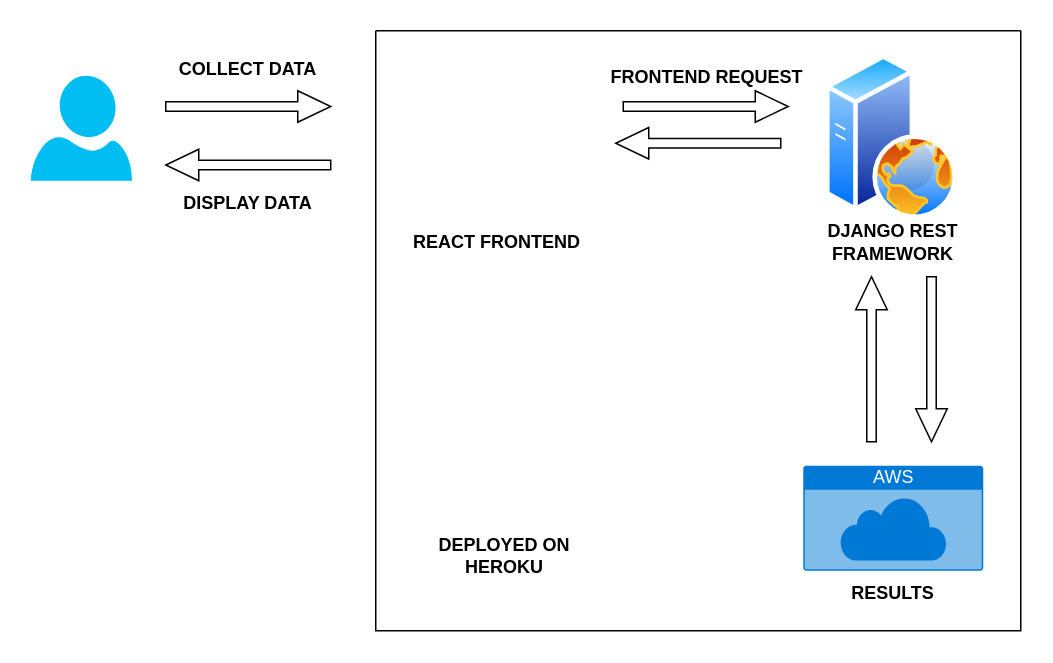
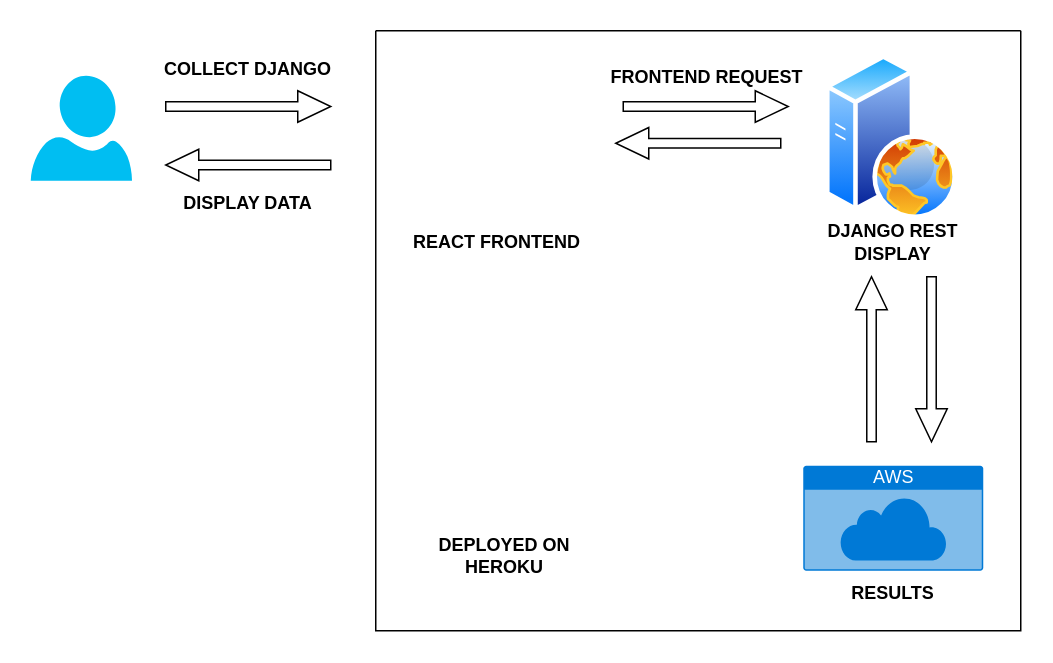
(248, 70) -> (248, 70)
(893, 242) -> (893, 242)
